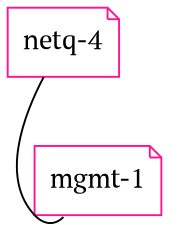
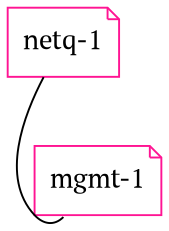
(63, 42) -> (63, 42)
